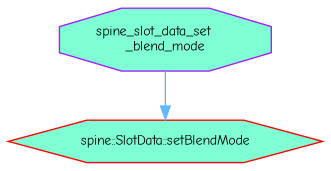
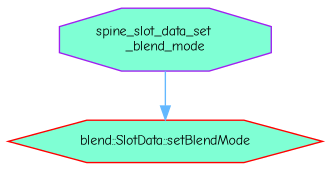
(165, 141) -> (165, 141)
